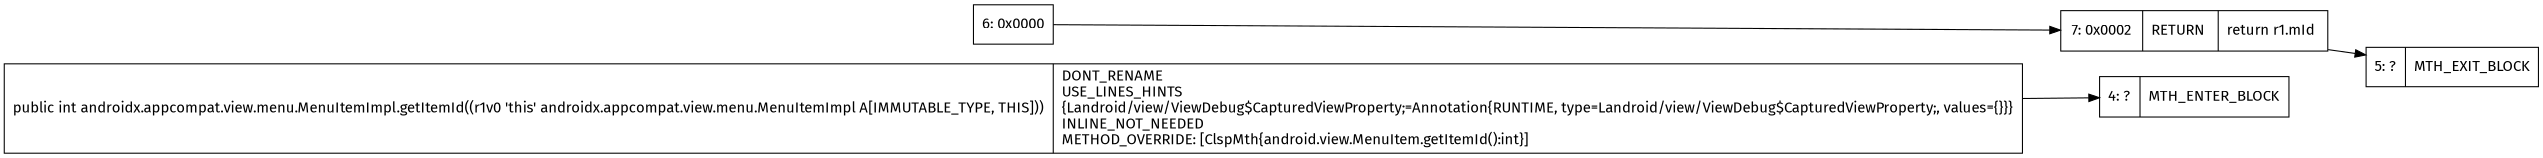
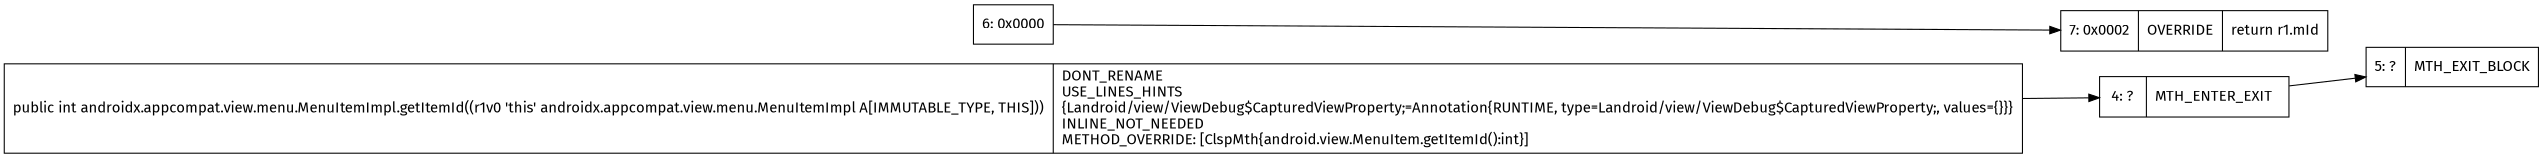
(2178, 30) -> (2180, 30)
(2342, 52) -> (2322, 82)
(2214, 96) -> (2214, 96)
